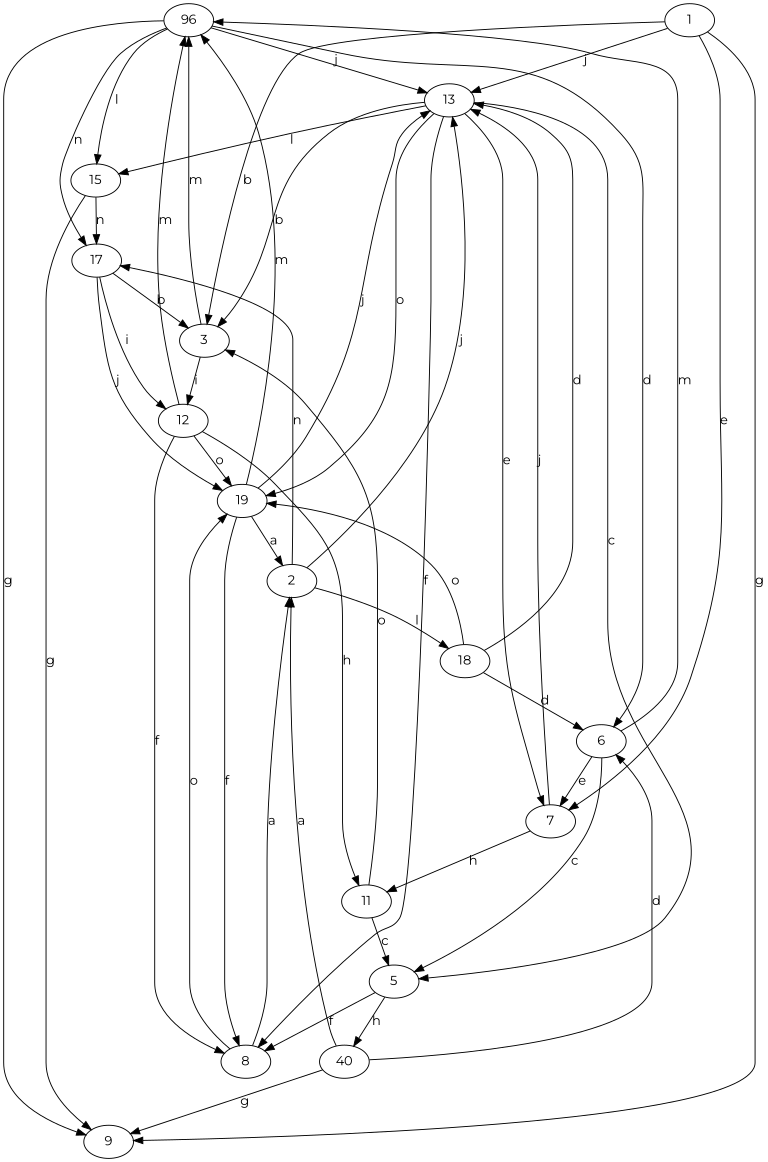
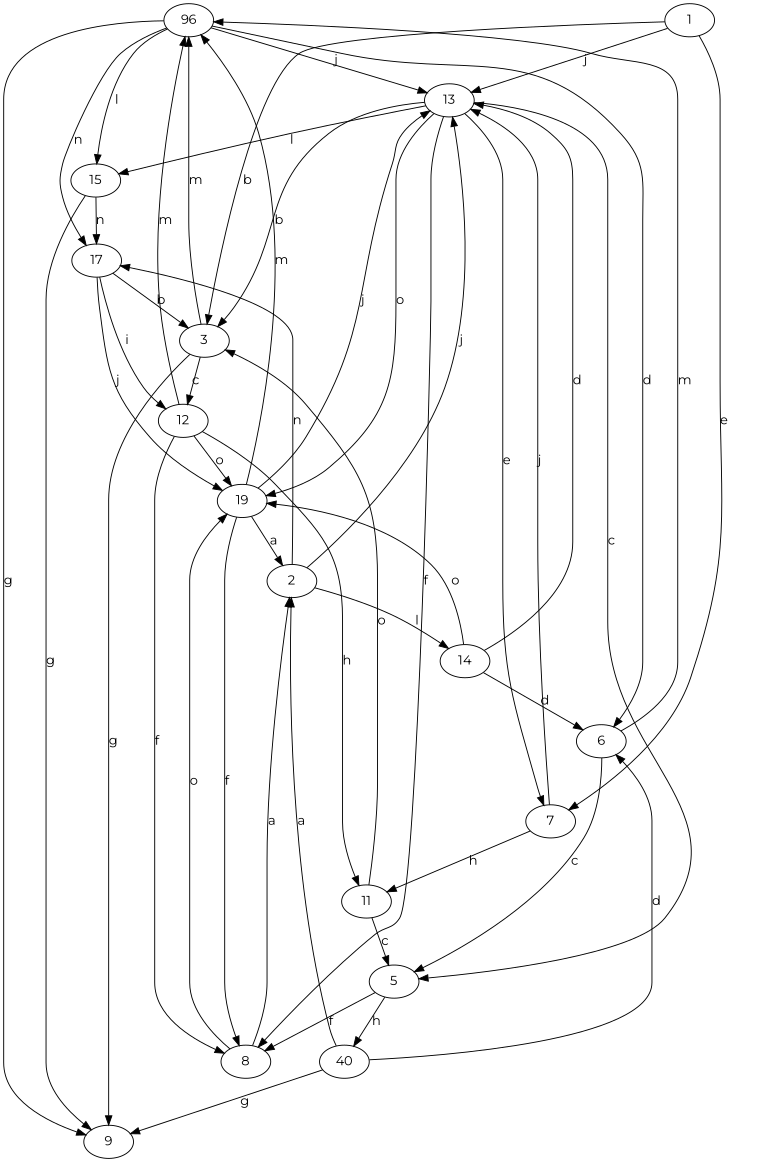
(196, 381) -> (196, 381)
(465, 661) -> (465, 661)
(578, 777) -> none
(755, 851) -> (109, 722)
